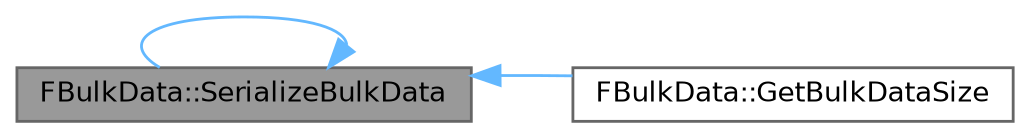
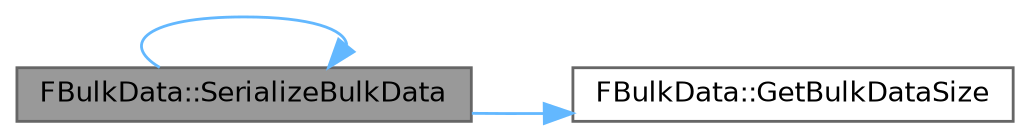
(536, 76) -> (508, 114)
